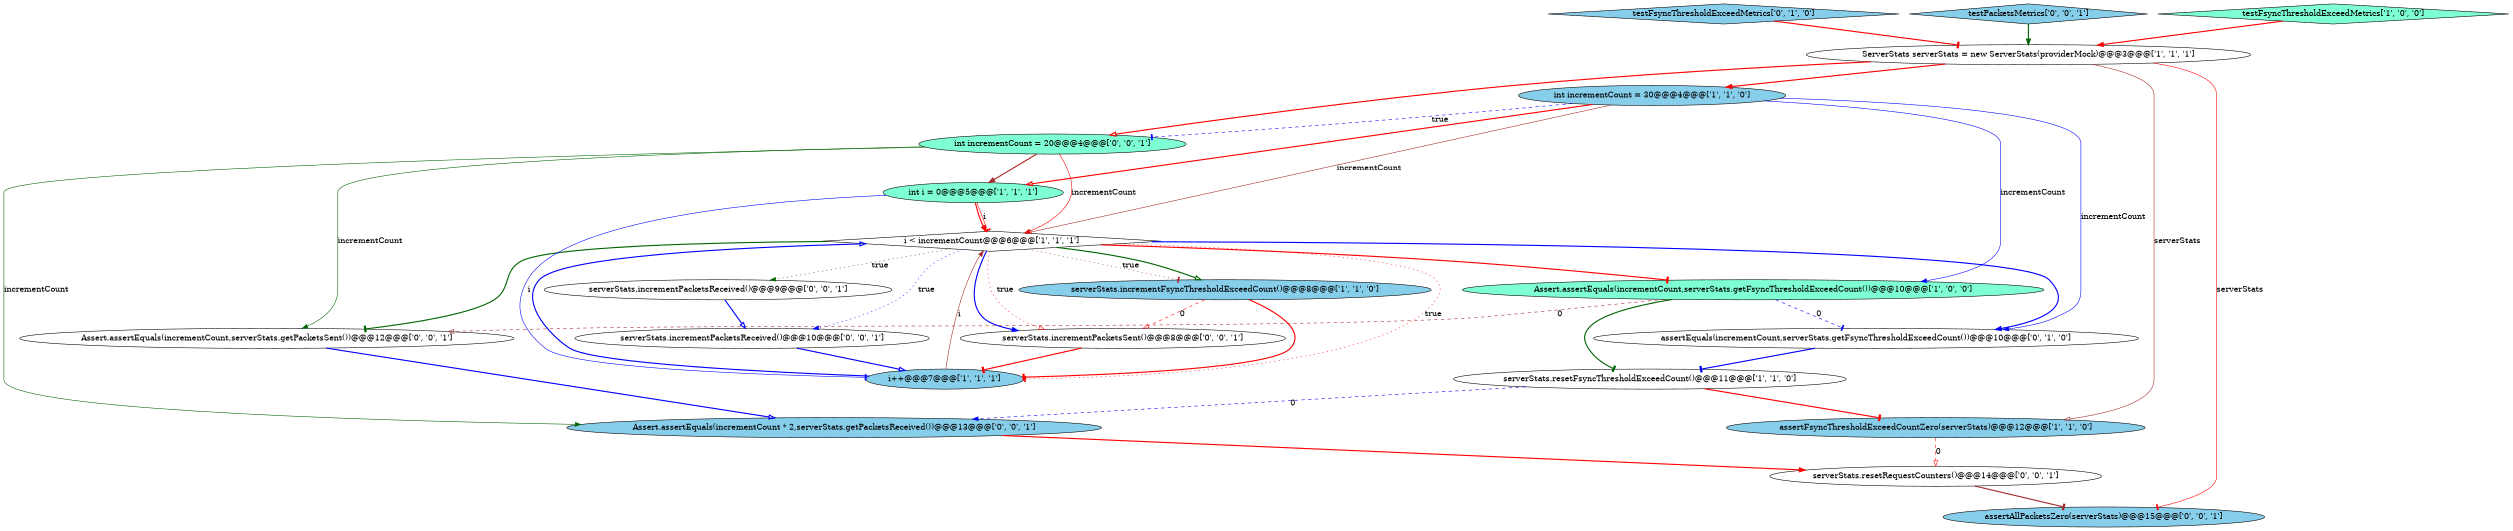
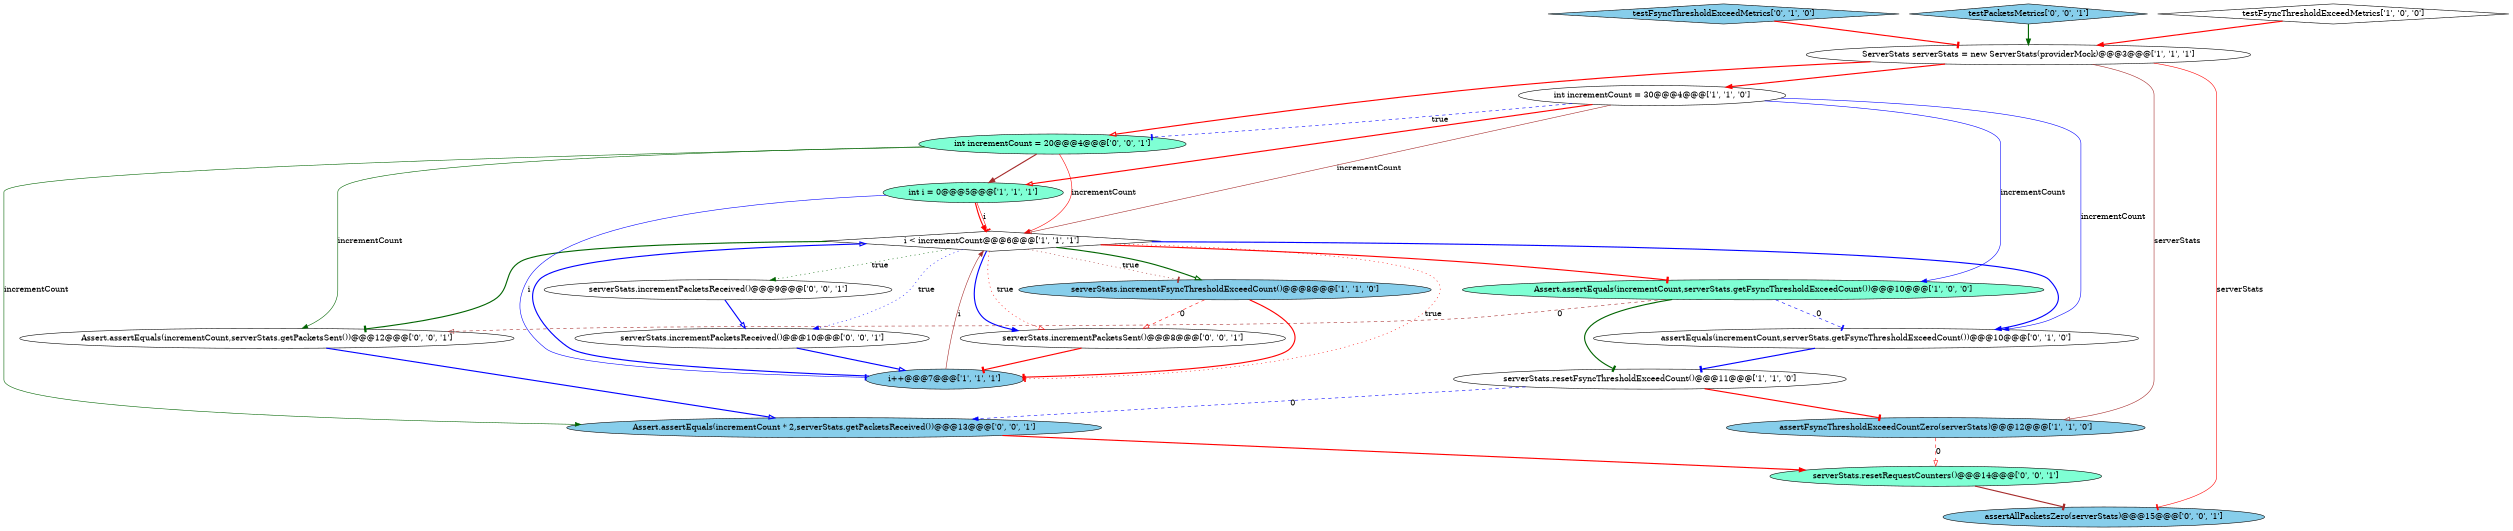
(2333, 14) -> (2333, 14)
(1652, 95) -> (1652, 95)
(1936, 476) -> (1936, 476)
